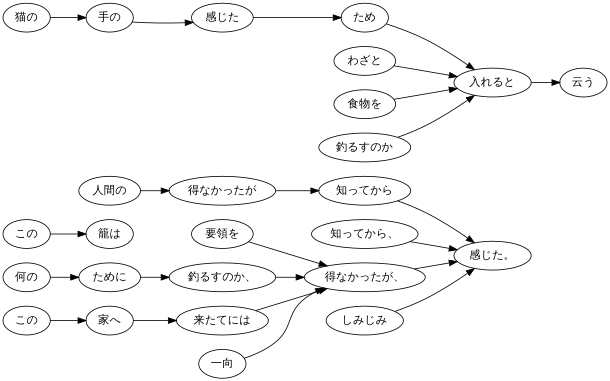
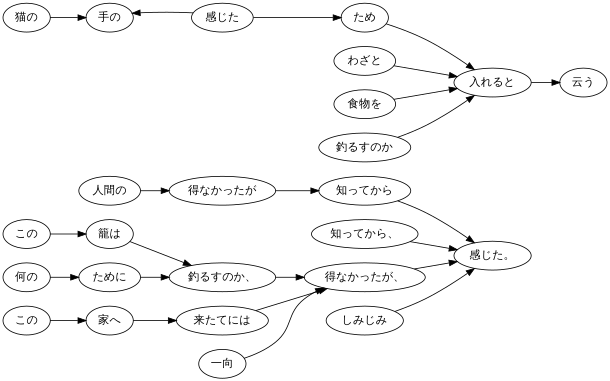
(159, 23) -> (167, 12)
(222, 234) -> none
none -> (157, 252)
